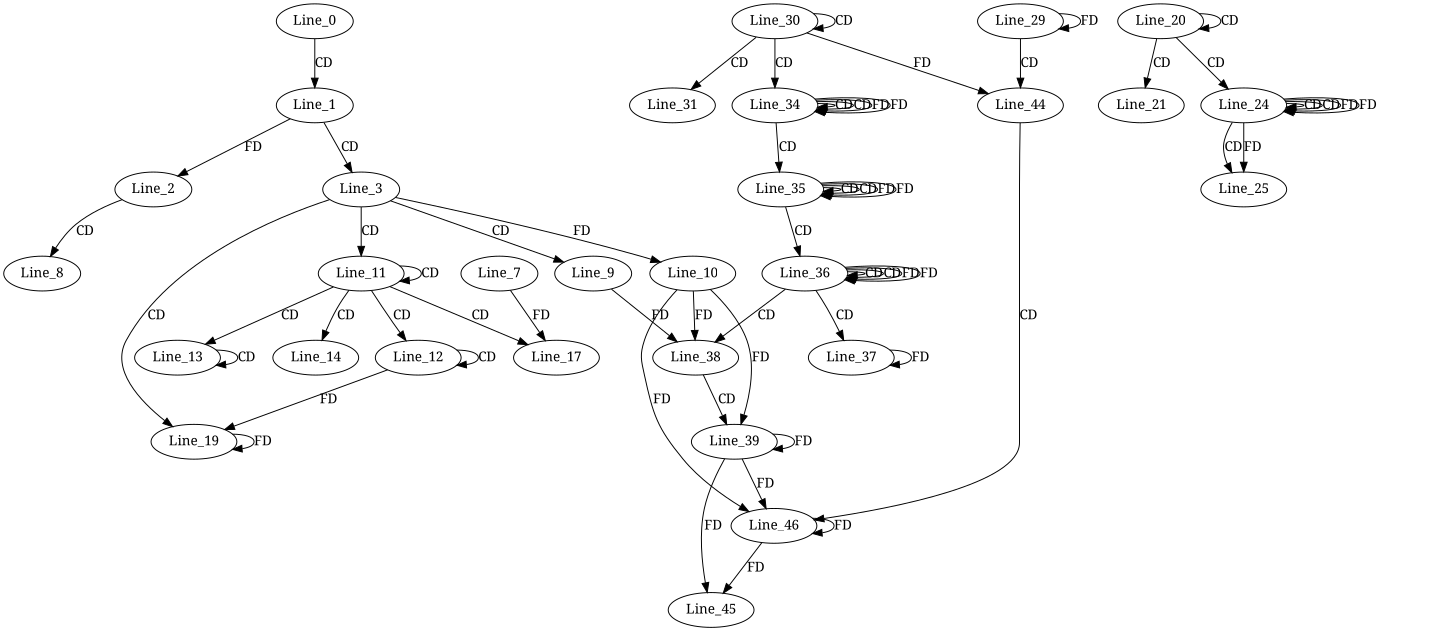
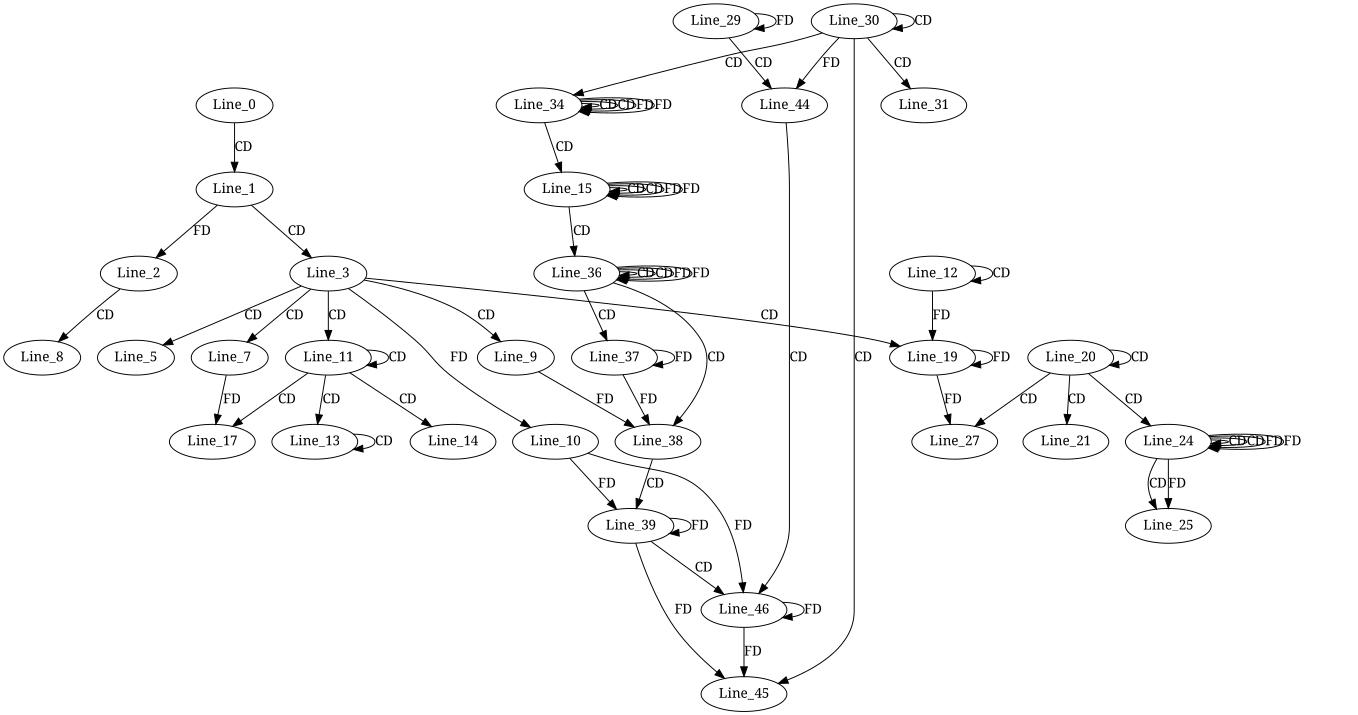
(781, 189) -> (567, 189)
(694, 311) -> (634, 395)
(386, 312) -> none
none -> (283, 313)
none -> (136, 358)
none -> (854, 376)
none -> (955, 442)
(766, 484) -> (704, 568)
